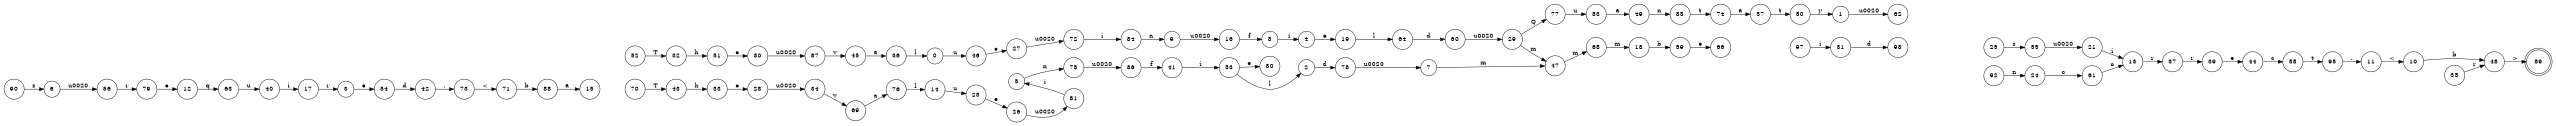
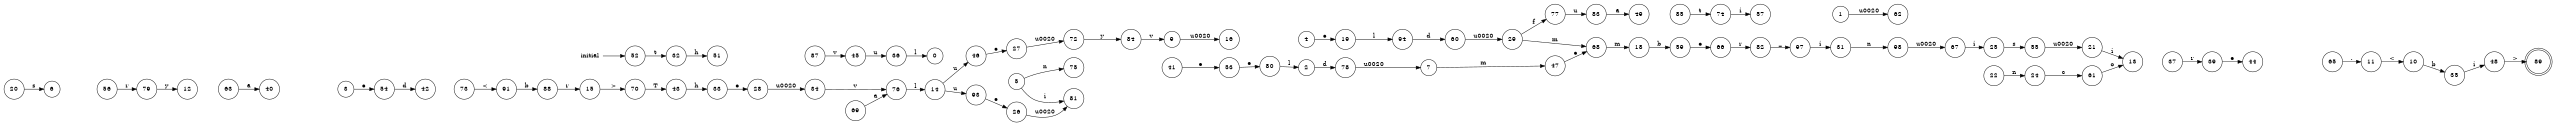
(1741, 11) -> (1741, 11)
(1657, 14) -> none
(1800, 14) -> none
(1534, 22) -> (1534, 22)
(1102, 36) -> (1102, 36)
(1152, 36) -> (1152, 36)
(1270, 39) -> none
(1403, 39) -> (1403, 39)
(1869, 44) -> (1869, 44)
none -> (1760, 47)
none -> (1955, 47)
(656, 53) -> (656, 53)
(876, 53) -> (876, 53)
(1531, 53) -> (1552, 43)
(1576, 53) -> (1576, 53)
none -> (590, 56)
(758, 56) -> none
(952, 56) -> (954, 74)
(2452, 59) -> (2432, 68)
(2150, 62) -> none
(2293, 62) -> none
(2332, 62) -> (2332, 62)
(1201, 64) -> (1201, 64)
(2474, 65) -> (2474, 65)
(1131, 68) -> none
(1994, 76) -> (1994, 76)
(167, 86) -> (167, 86)
(249, 86) -> (249, 86)
(567, 86) -> (567, 86)
(14, 89) -> (14, 89)
(76, 89) -> none
(206, 89) -> none
(308, 89) -> none
(442, 89) -> none
(506, 89) -> (506, 89)
none -> (610, 89)
(1047, 89) -> (1038, 101)
(1267, 89) -> (1287, 67)
(976, 95) -> (976, 95)
(833, 99) -> (853, 89)
